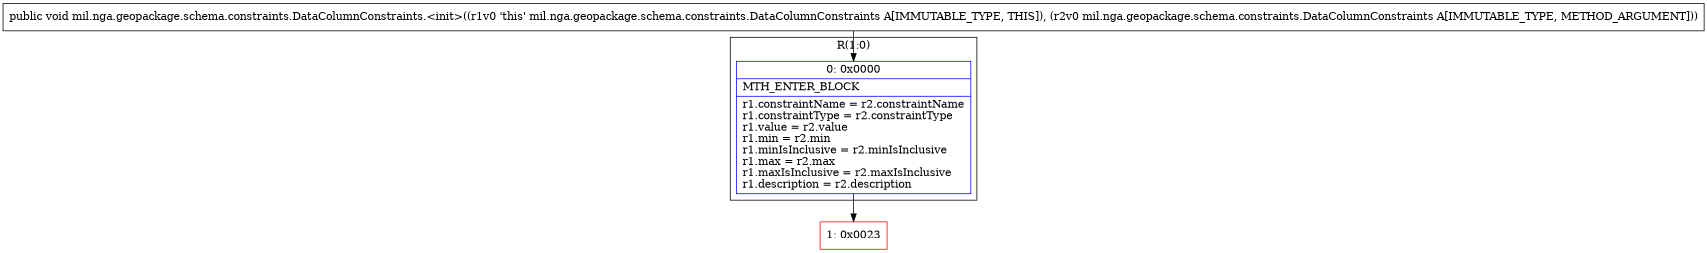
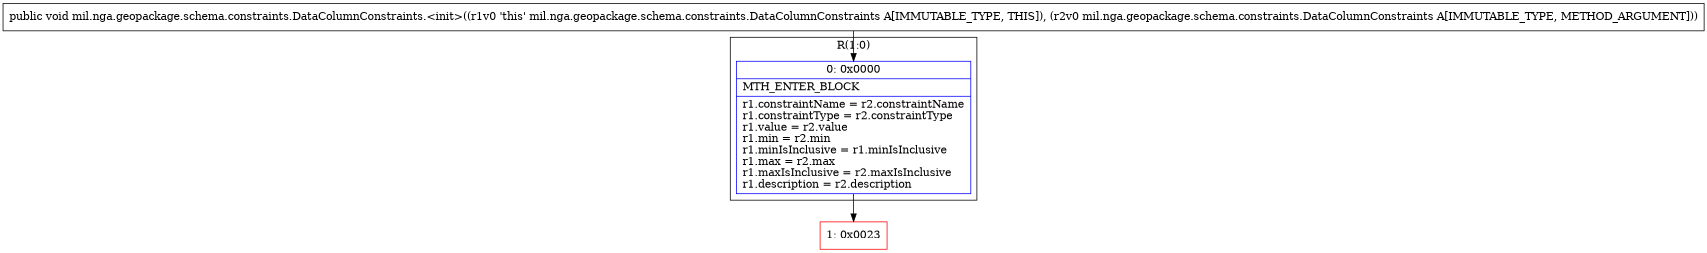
(845, 150) -> (845, 150)
